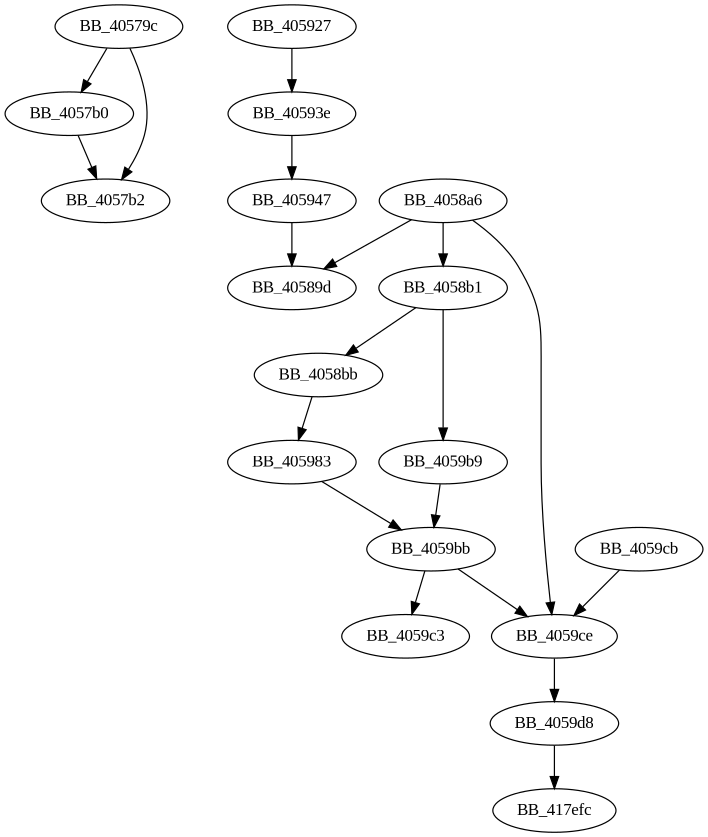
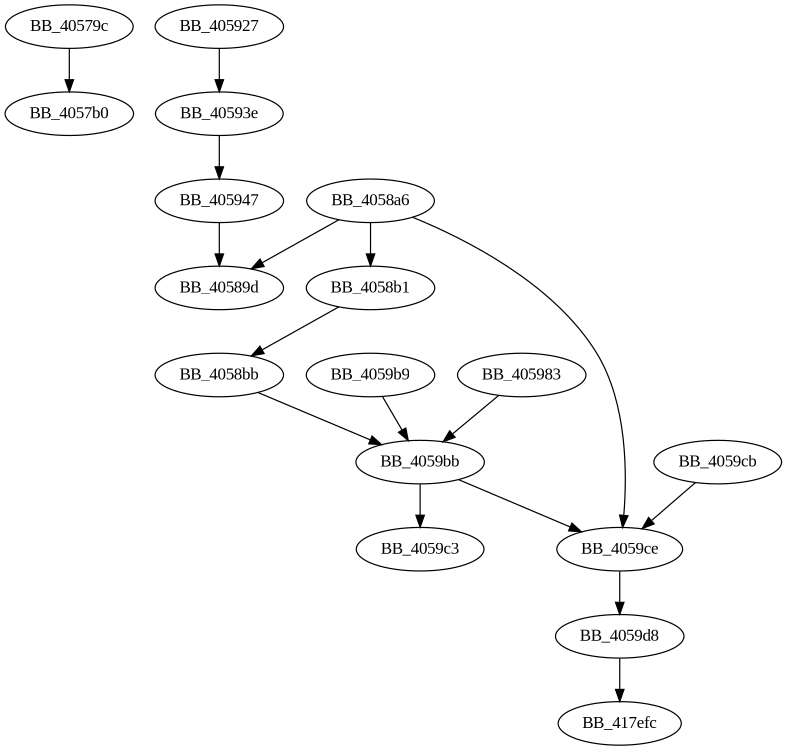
(106, 201) -> none
(443, 369) -> none
(307, 412) -> (314, 416)
